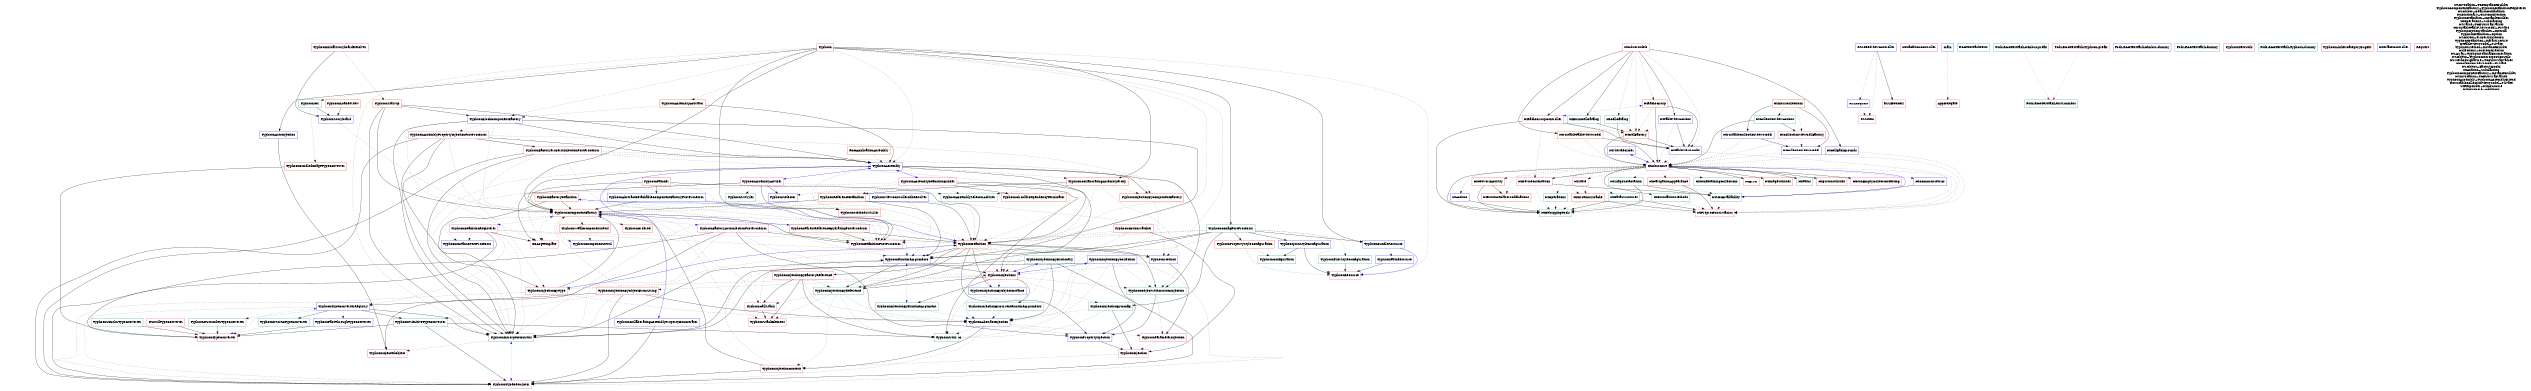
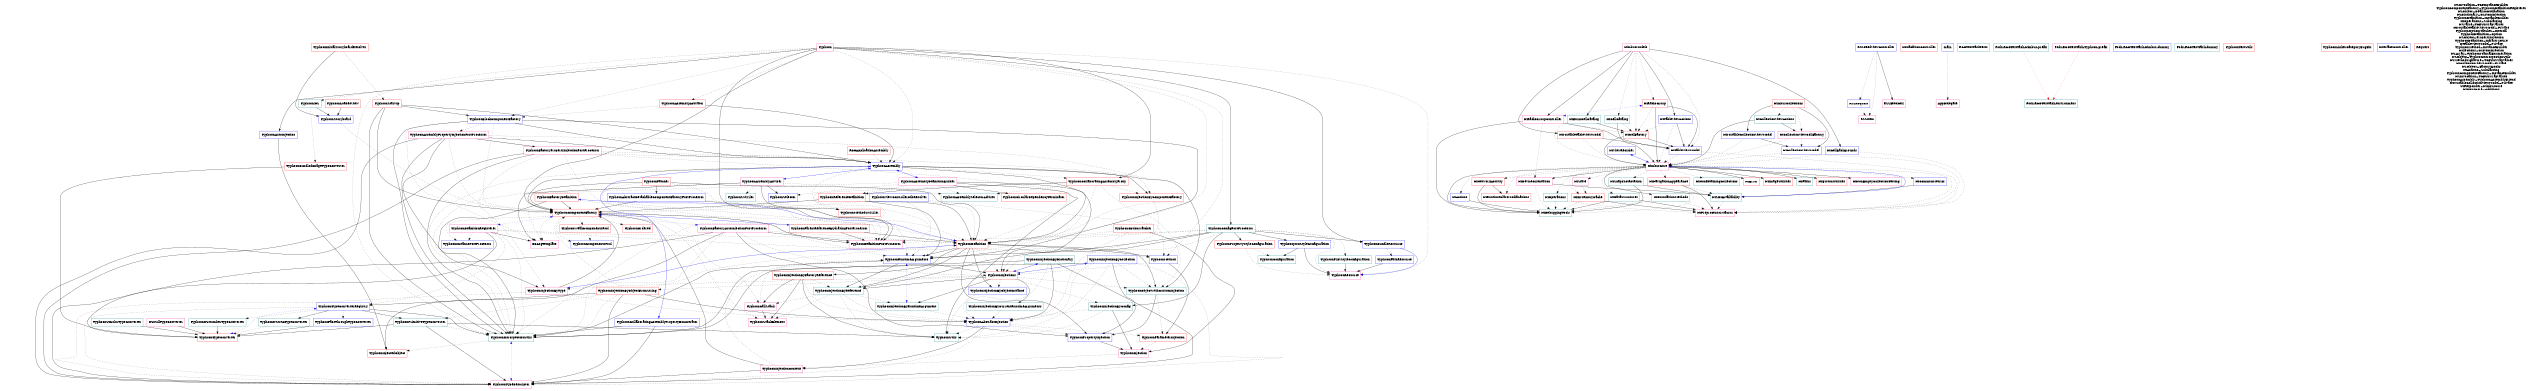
(2288, 47) -> none
none -> (585, 330)
(827, 336) -> (871, 299)
